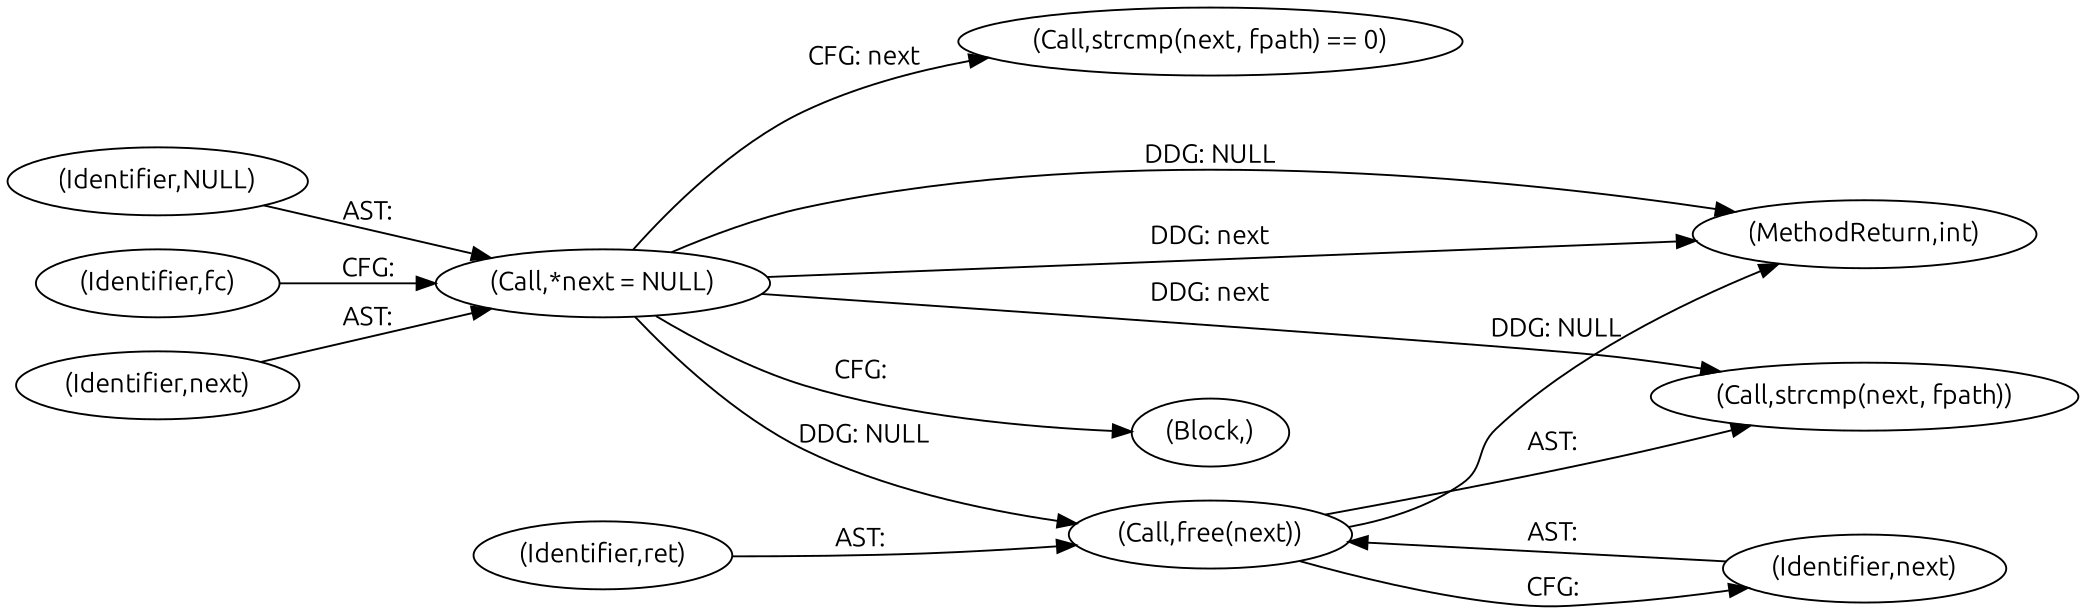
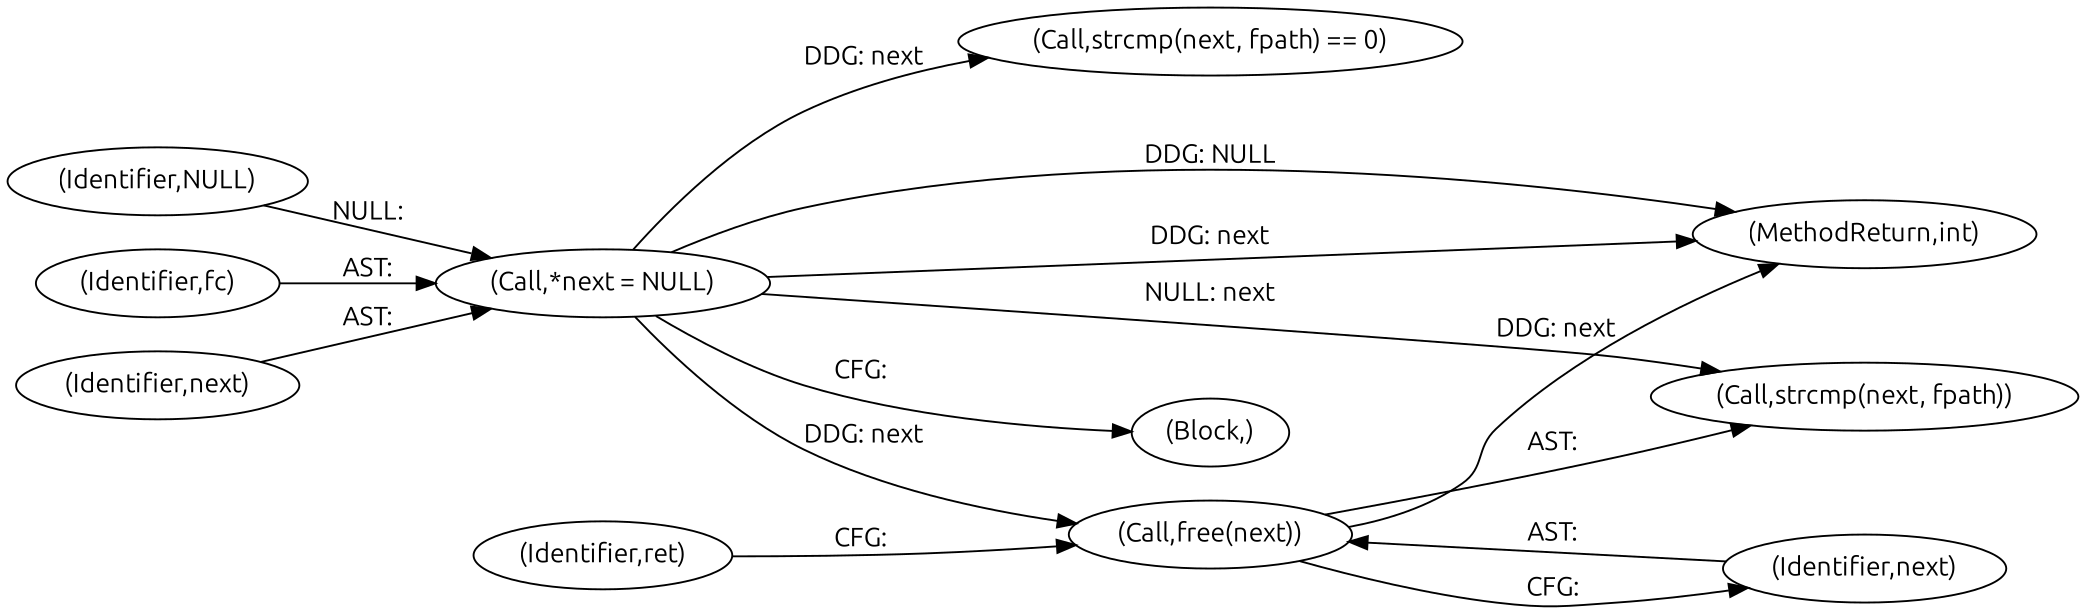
(864, 58) -> (864, 58)
(372, 212) -> (372, 212)
(372, 269) -> (372, 269)
(1210, 294) -> (1210, 294)
(1557, 330) -> (1557, 330)
(864, 435) -> (864, 435)
(864, 539) -> (864, 539)
